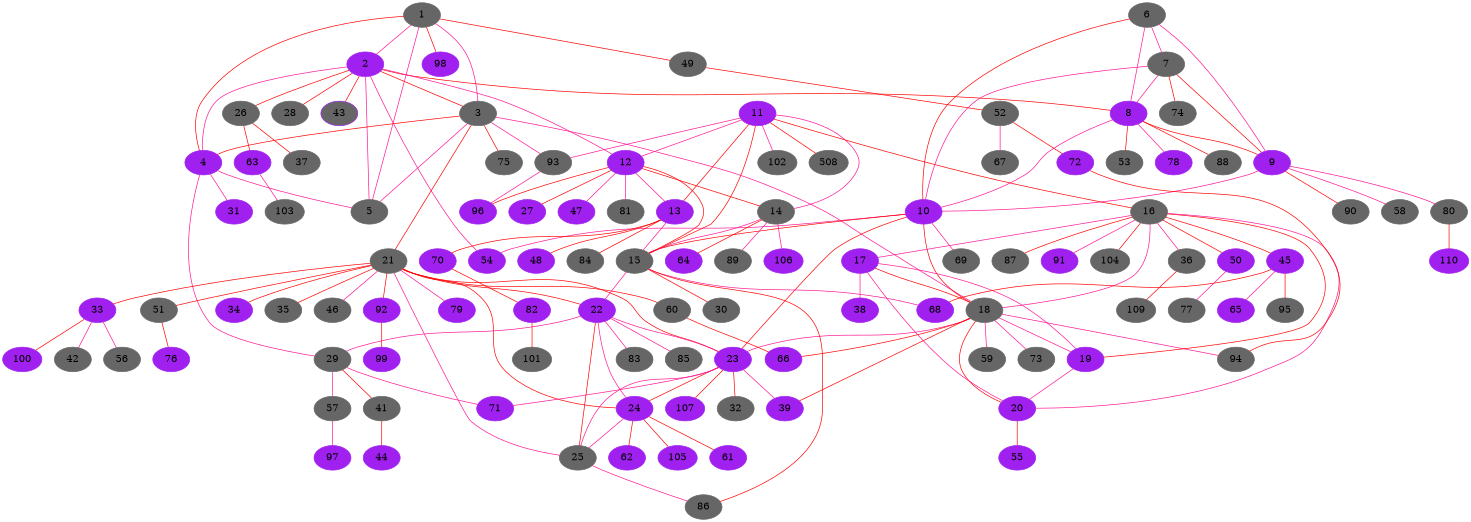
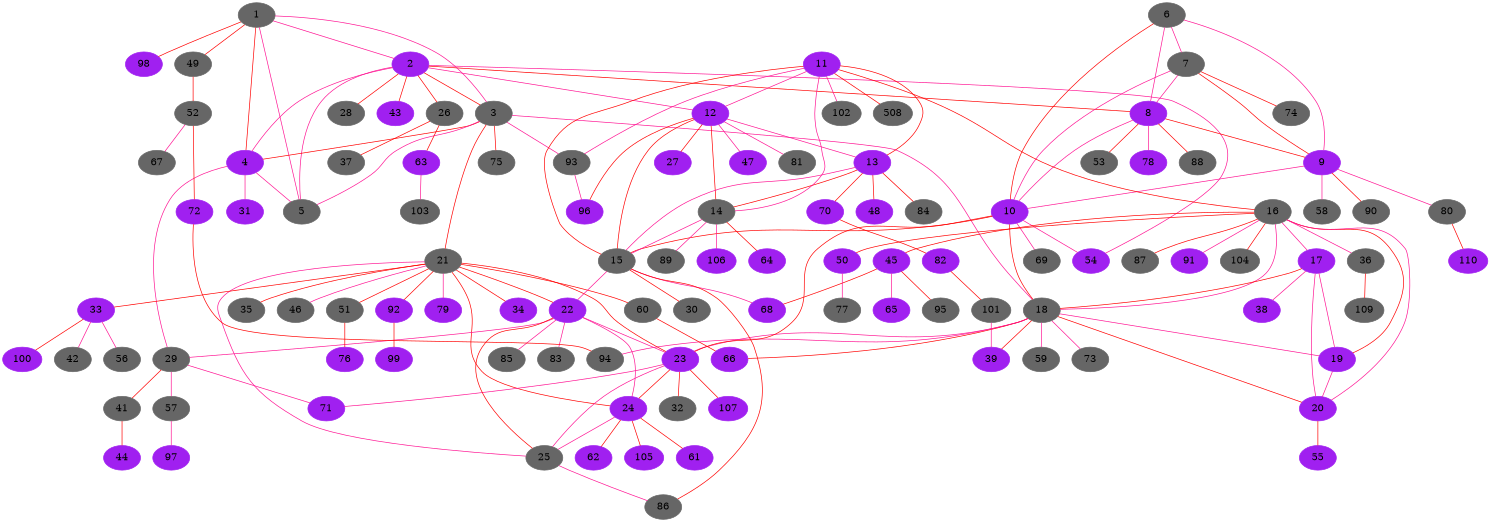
(339, 113) -> (395, 113)
none -> (796, 190)
(759, 384) -> (991, 335)
